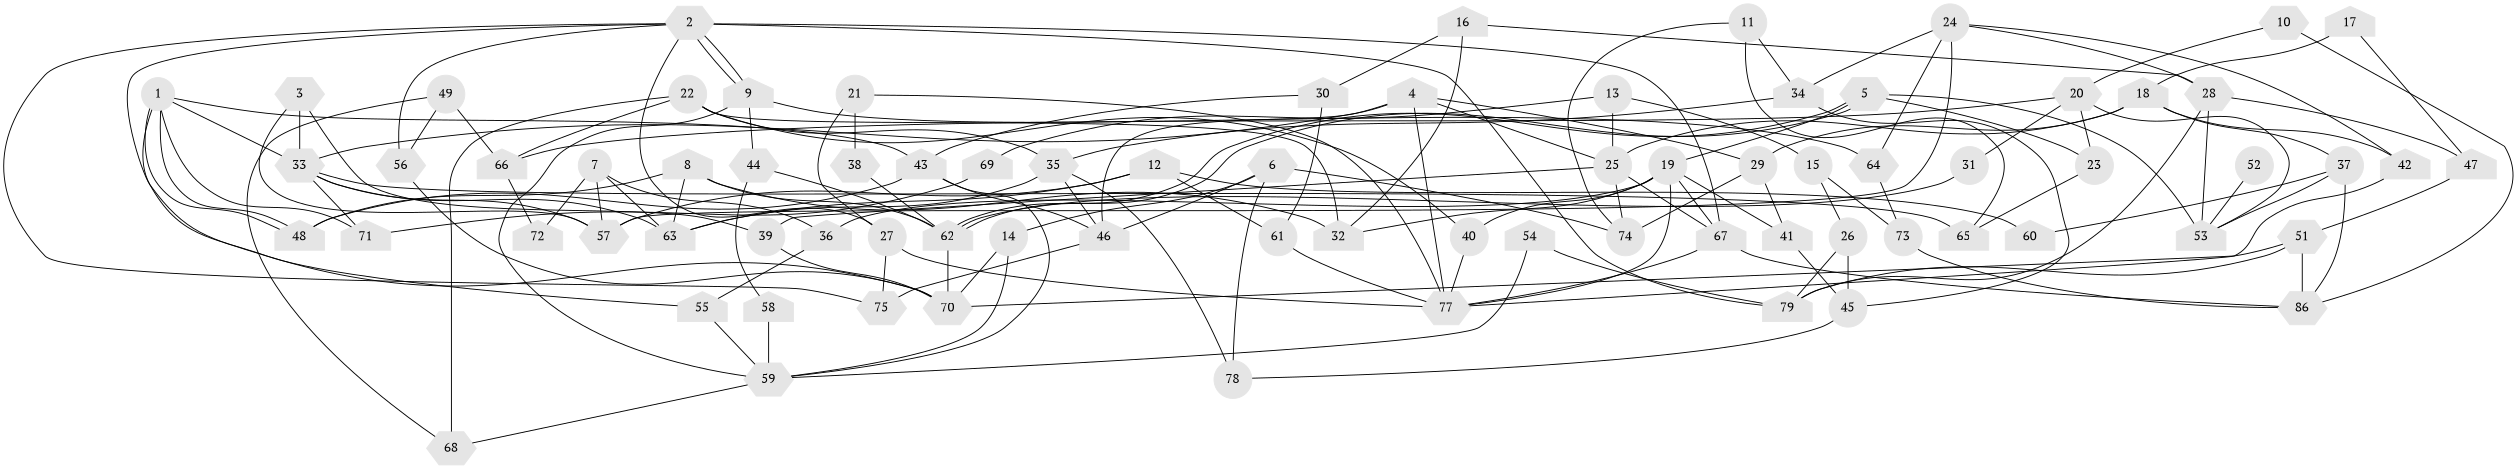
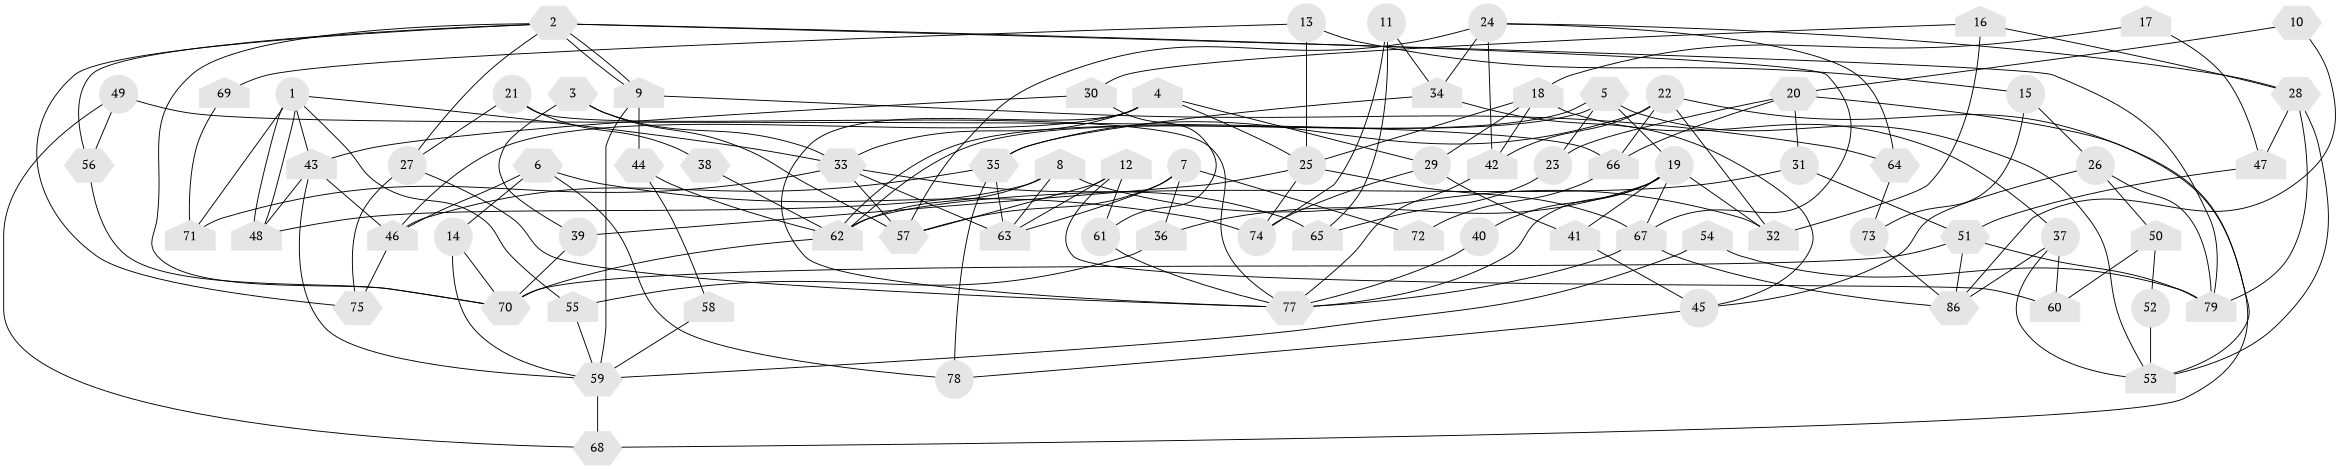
(894, 142) -> (1579, 131)
none -> (1875, 198)
none -> (2156, 237)
